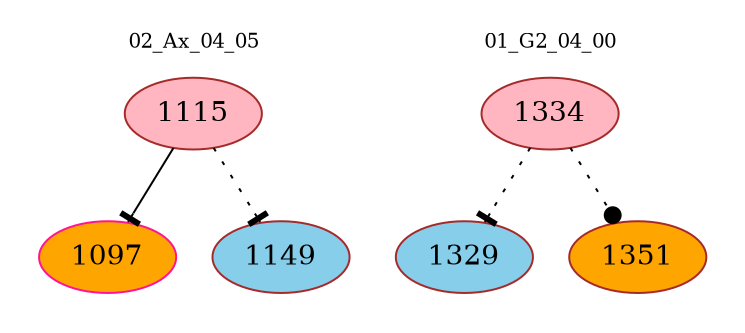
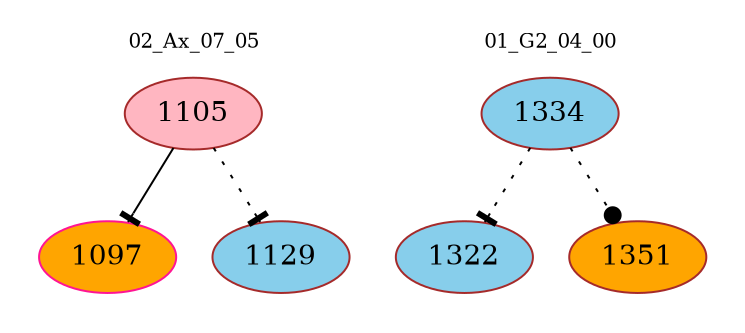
(194, 43) -> (194, 43)
(193, 114) -> (193, 114)
(550, 114) -> (550, 114)
(281, 257) -> (281, 257)
(464, 257) -> (464, 257)
